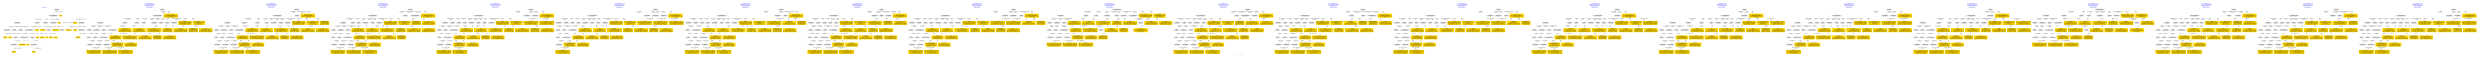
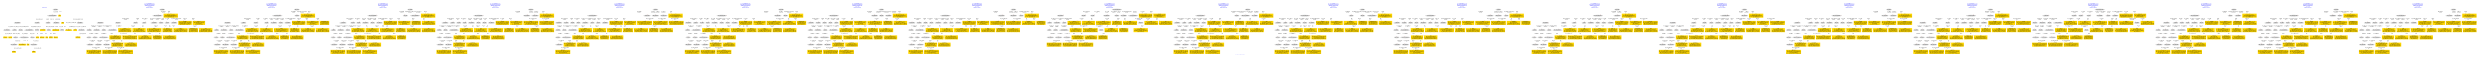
(75, 23) -> none
(37, 30) -> (37, 30)
